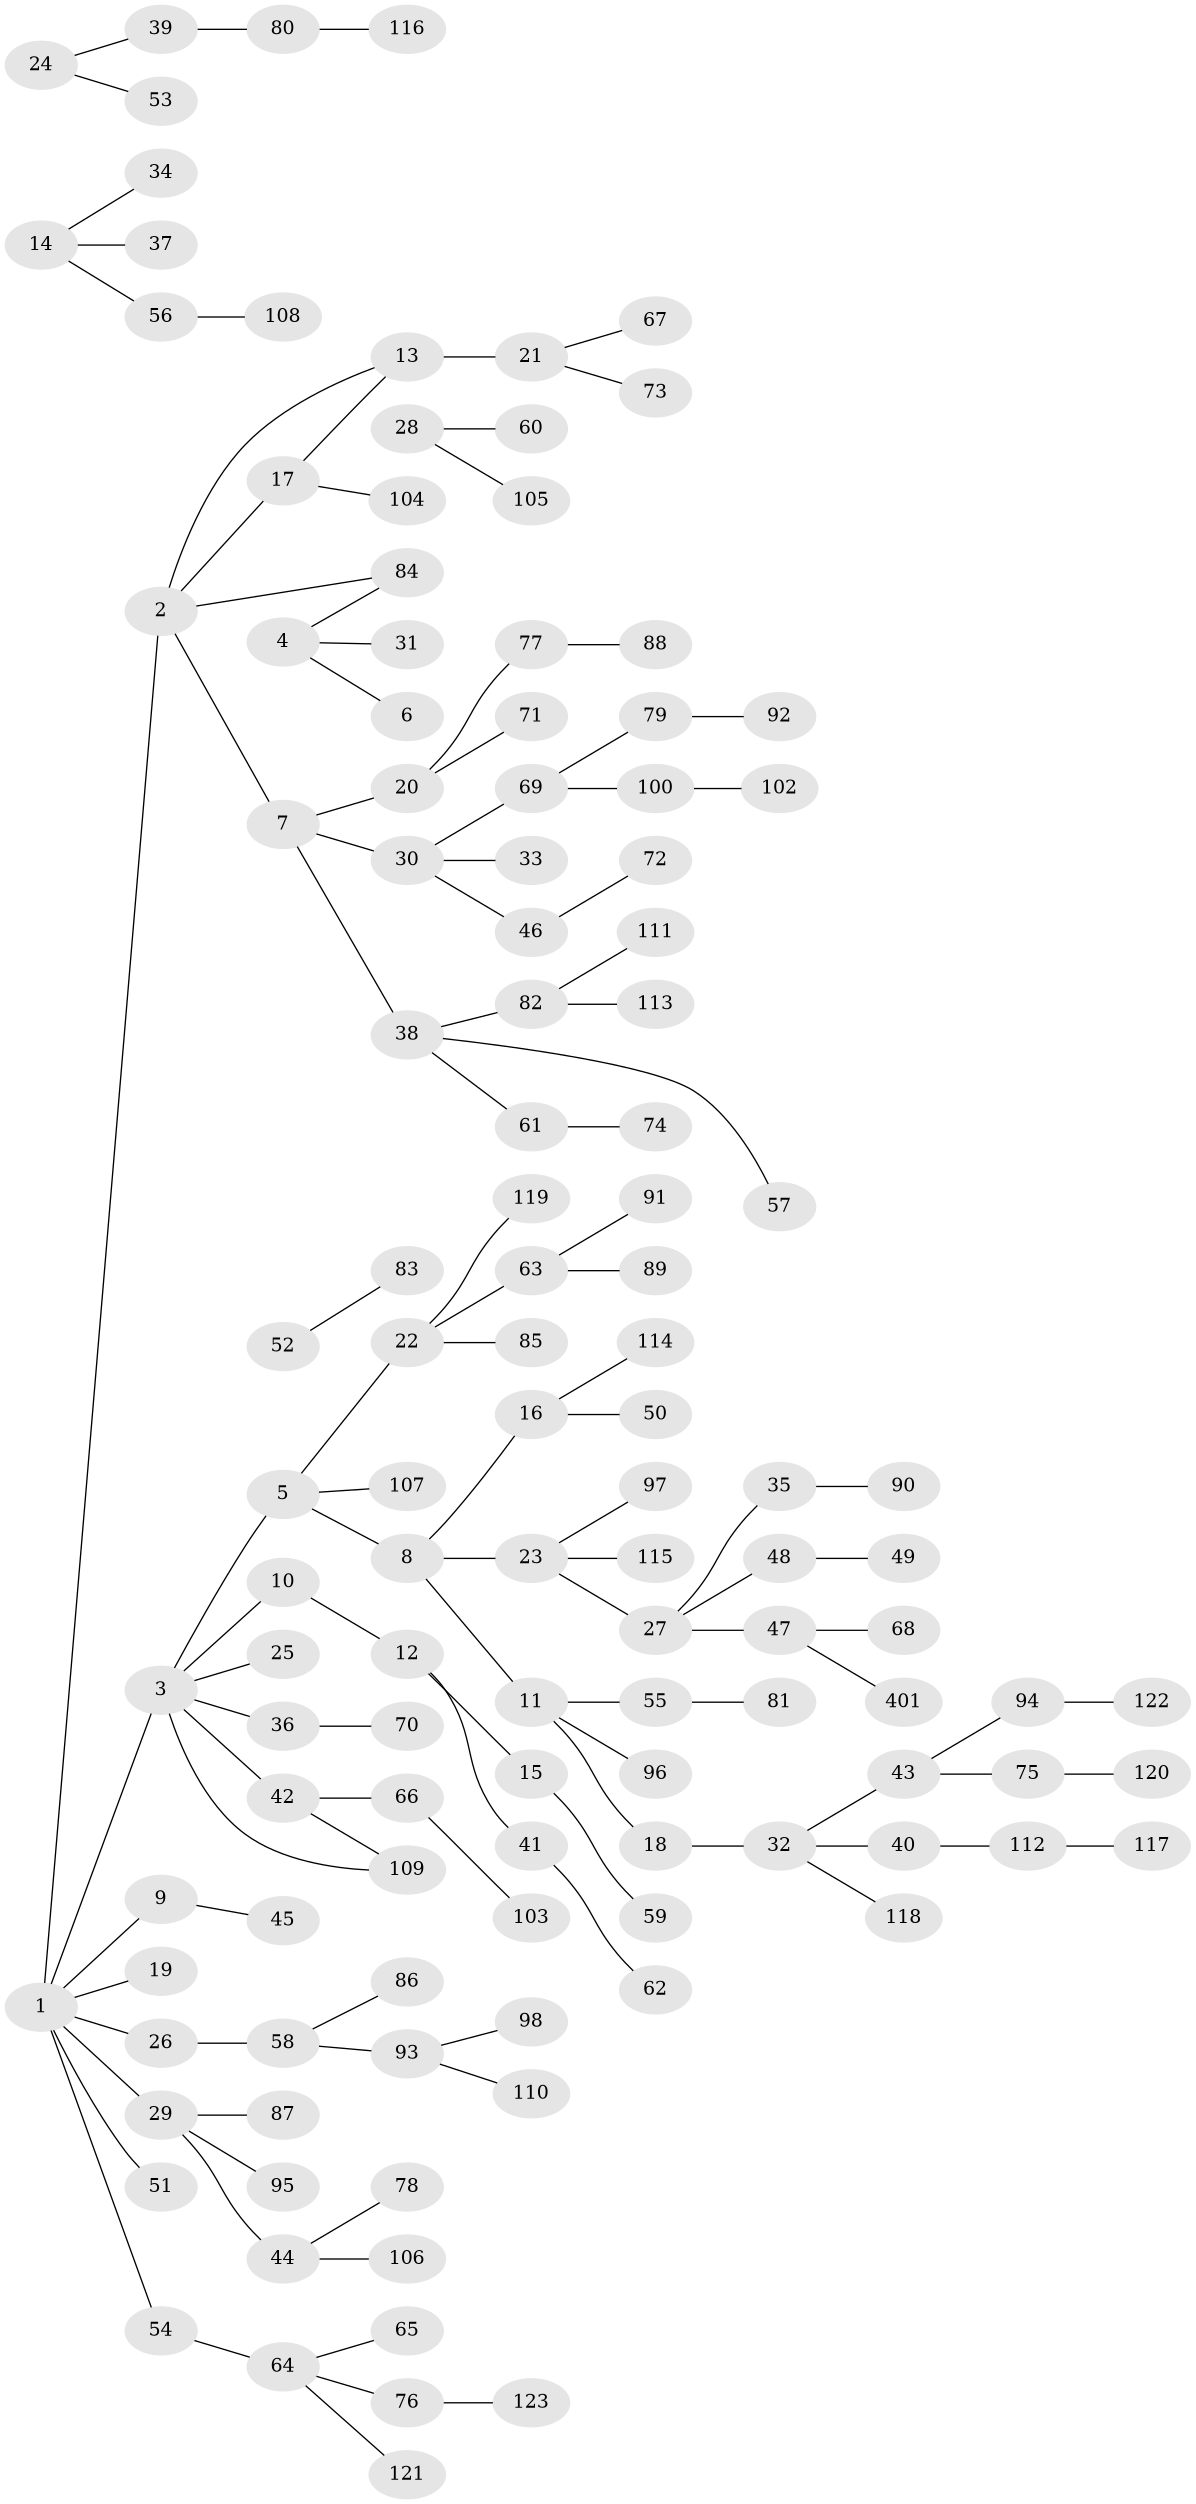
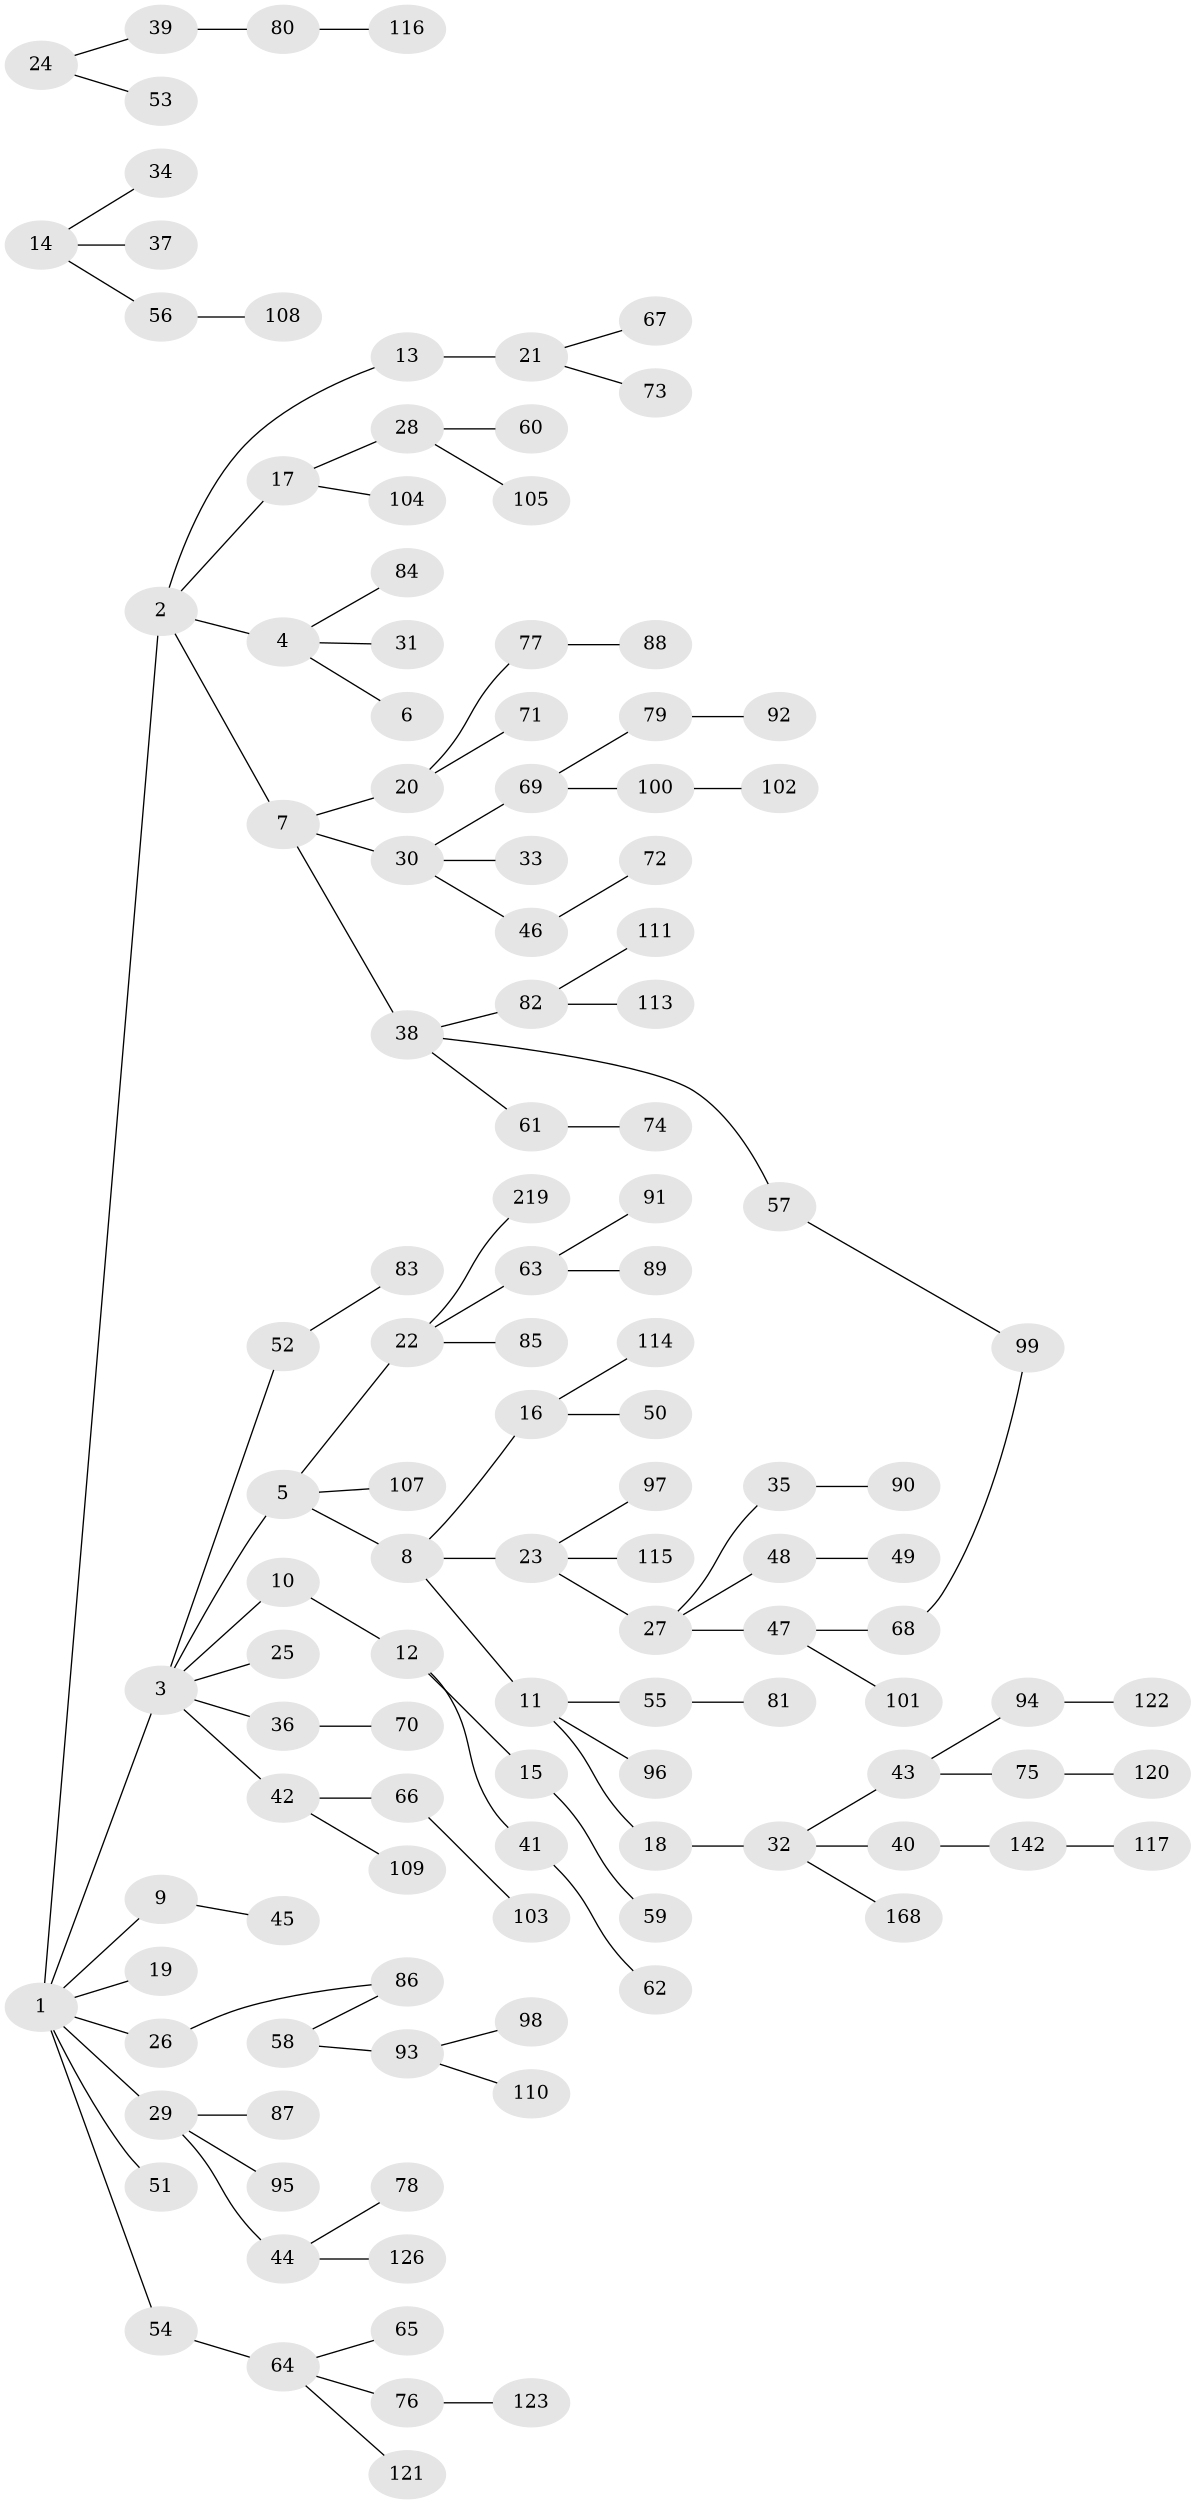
(344, 418) -> (345, 455)
(284, 592) -> (222, 627)
(531, 1199) -> (531, 1199)
none -> (1028, 1348)
(904, 1702) -> (904, 1702)
(240, 1830) -> (222, 1518)
(1028, 1846) -> (1028, 1846)
(904, 1918) -> (904, 1918)
(222, 2043) -> (279, 1999)
(407, 2259) -> (407, 2259)
